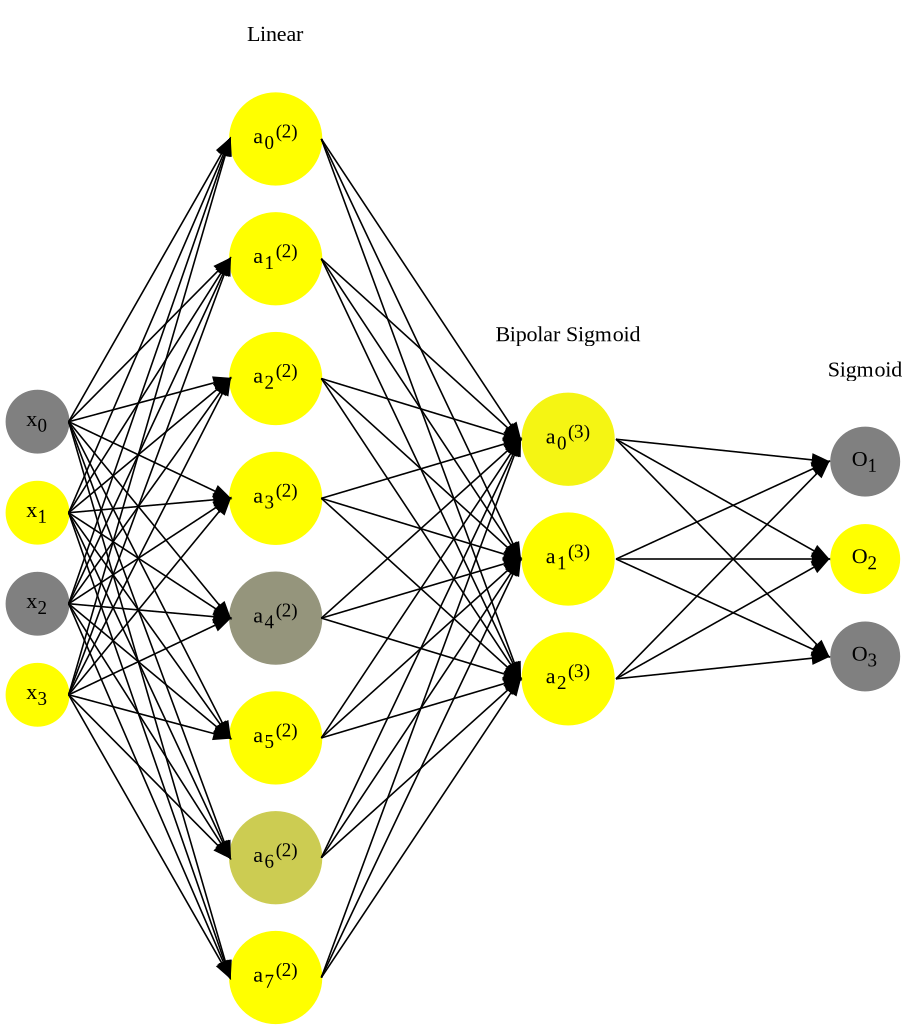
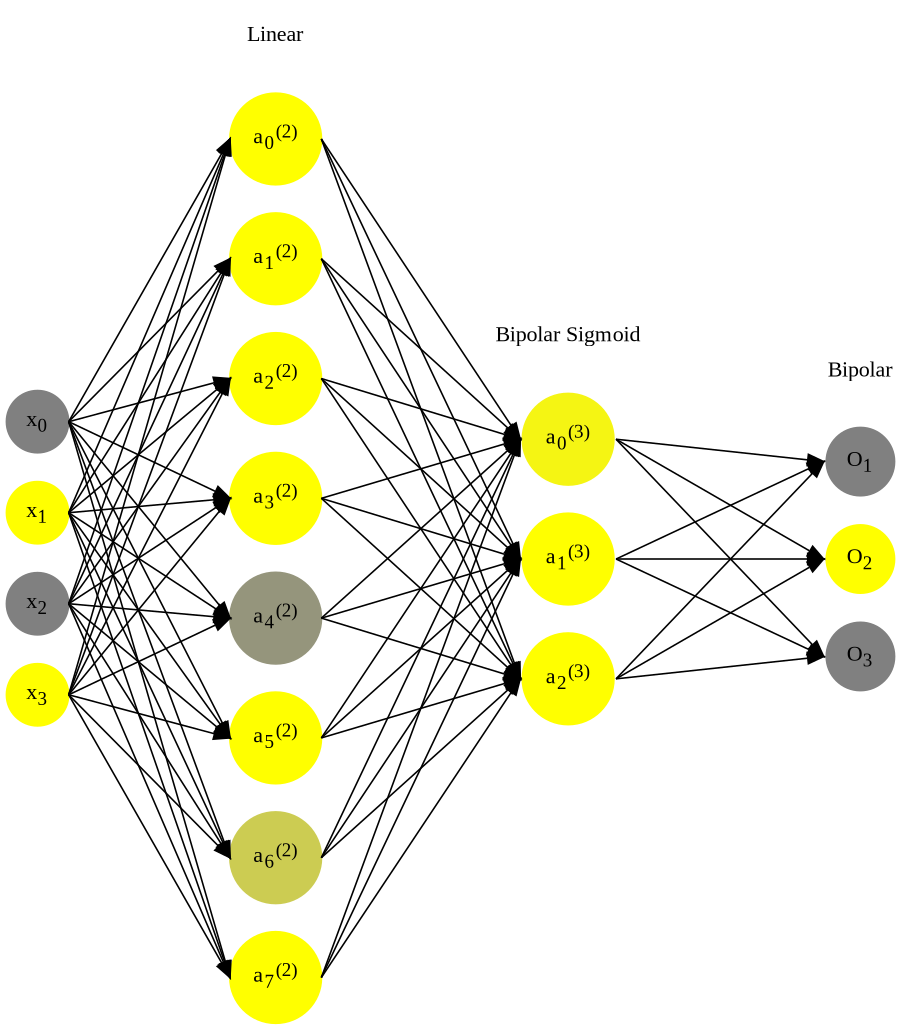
(865, 371) -> (860, 371)
